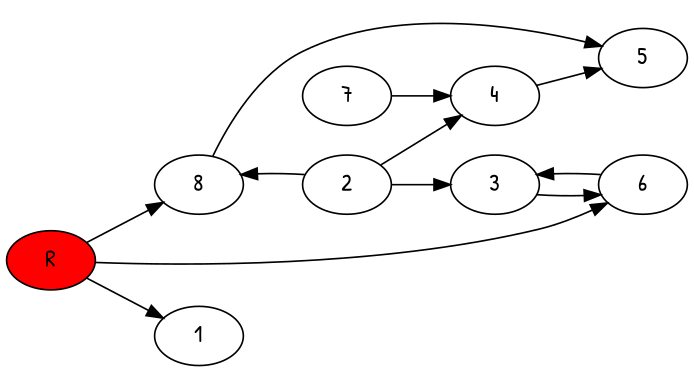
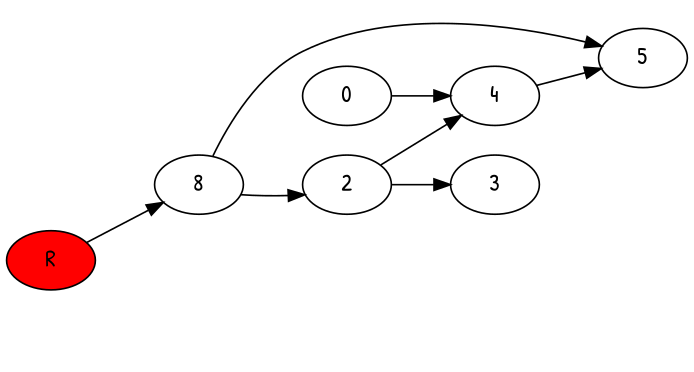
(347, 96) -> (347, 96)
(281, 174) -> (265, 196)
(643, 185) -> none
(199, 336) -> none
